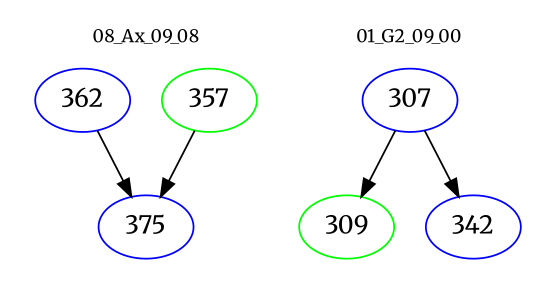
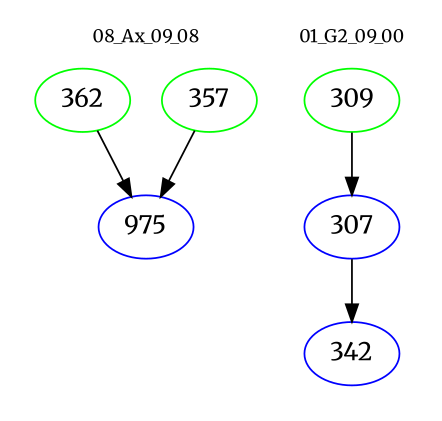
(83, 100) -> (83, 100)
(382, 156) -> (352, 155)
(146, 227) -> (146, 227)
